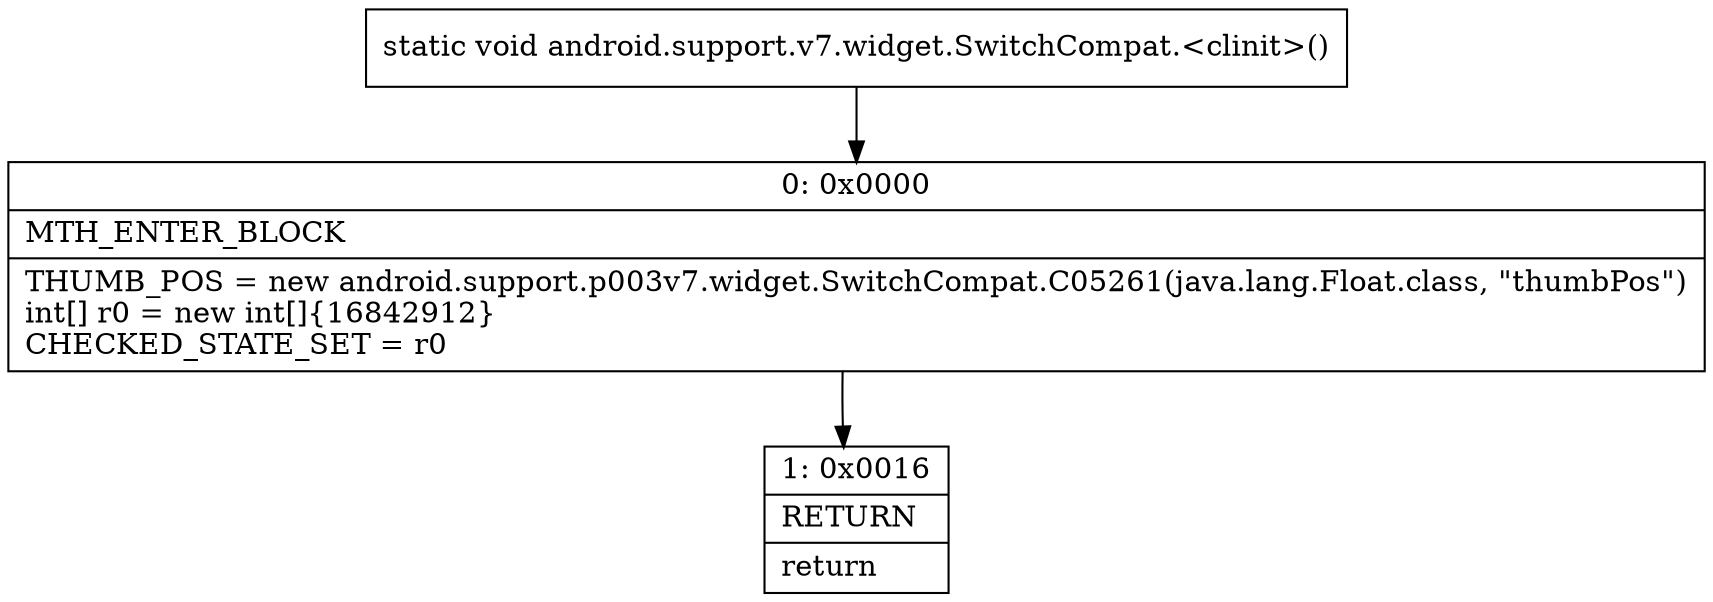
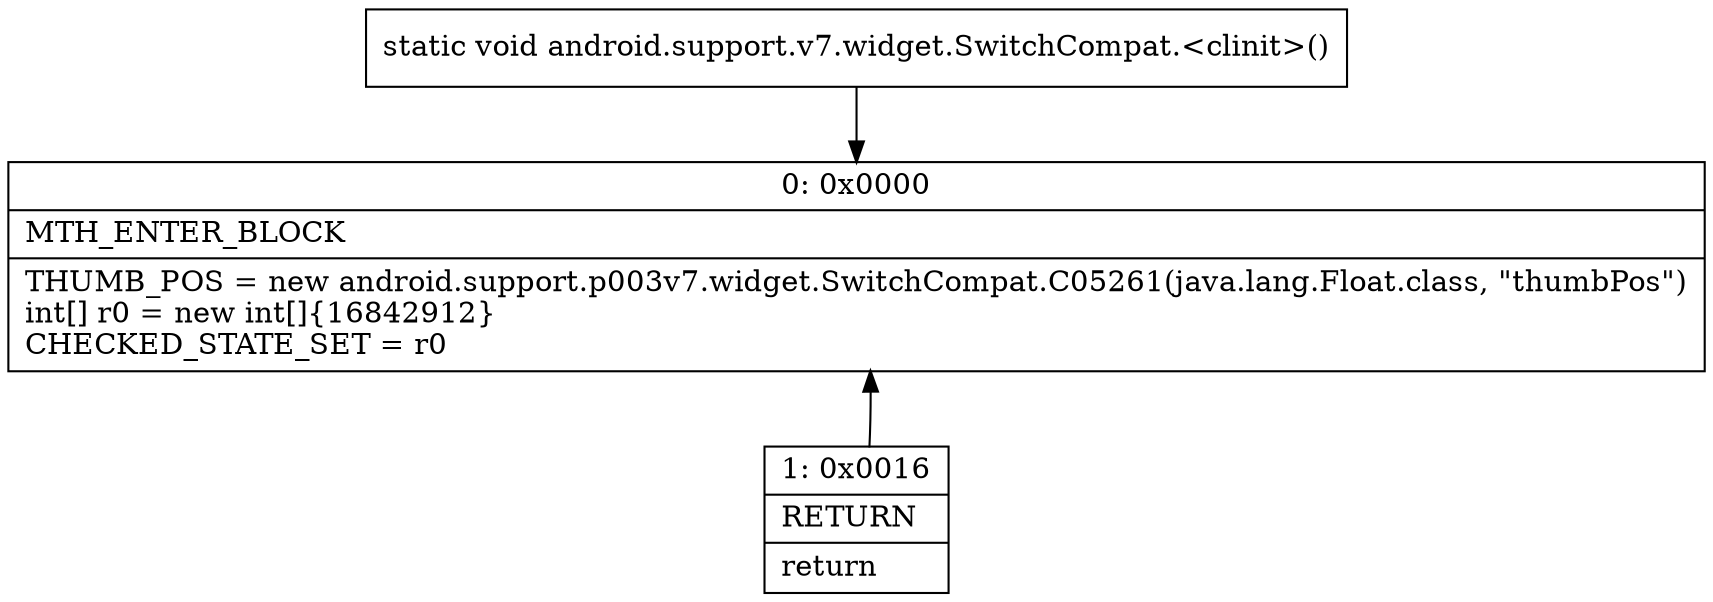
(842, 398) -> (870, 420)
